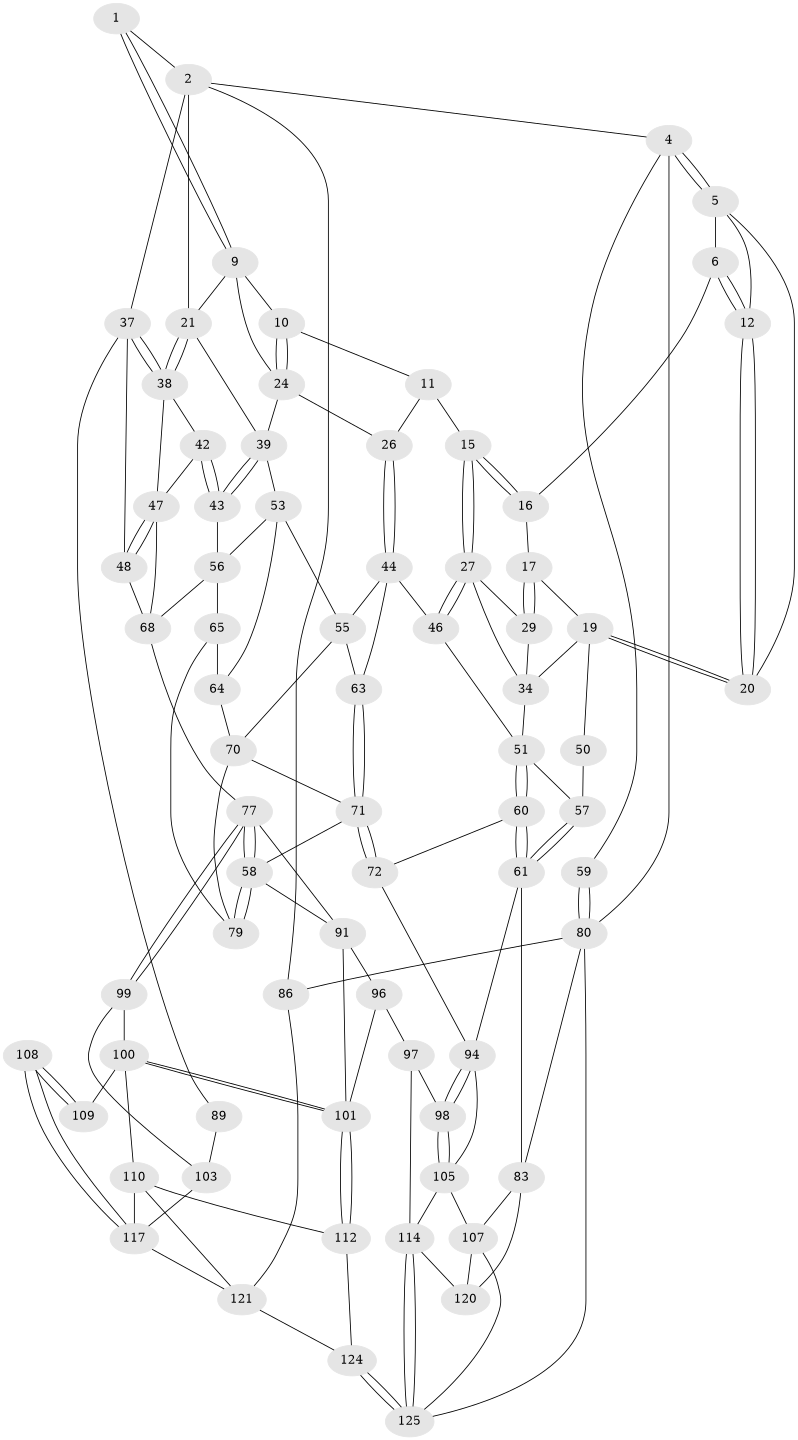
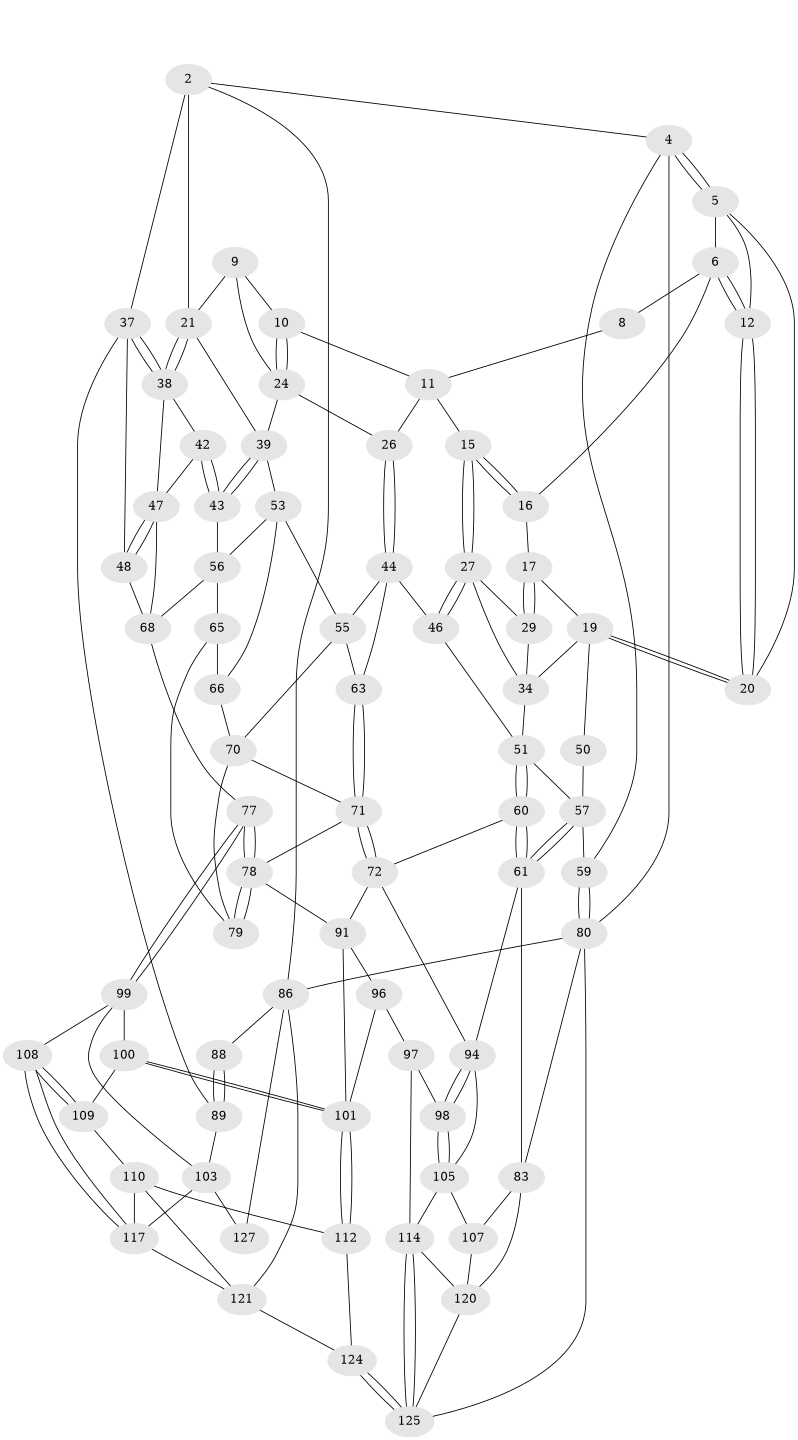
(117, 19) -> none
none -> (622, 324)
(217, 690) -> (217, 690)
none -> (583, 842)
(291, 866) -> (359, 903)
(250, 873) -> (250, 873)
none -> (76, 1025)
none -> (219, 1056)
(130, 1121) -> (109, 1147)
none -> (245, 1239)
(486, 1340) -> (438, 1361)
